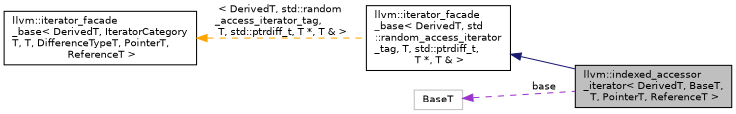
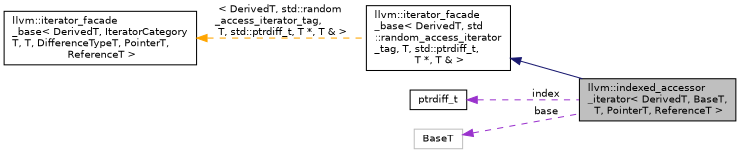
none -> (438, 100)
